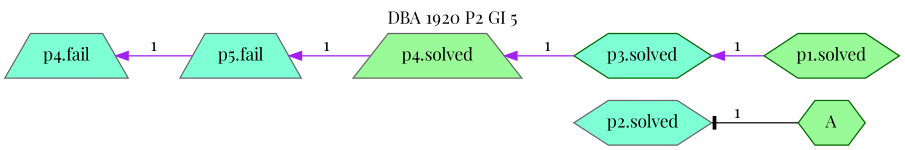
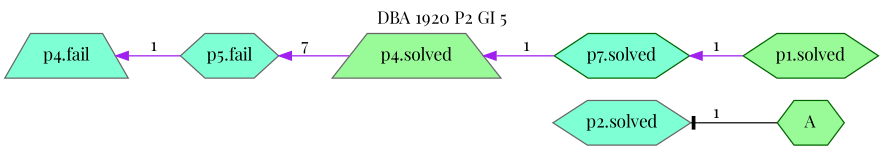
(327, 47) -> (306, 47)
(241, 56) -> (230, 56)
(643, 56) -> (622, 56)
